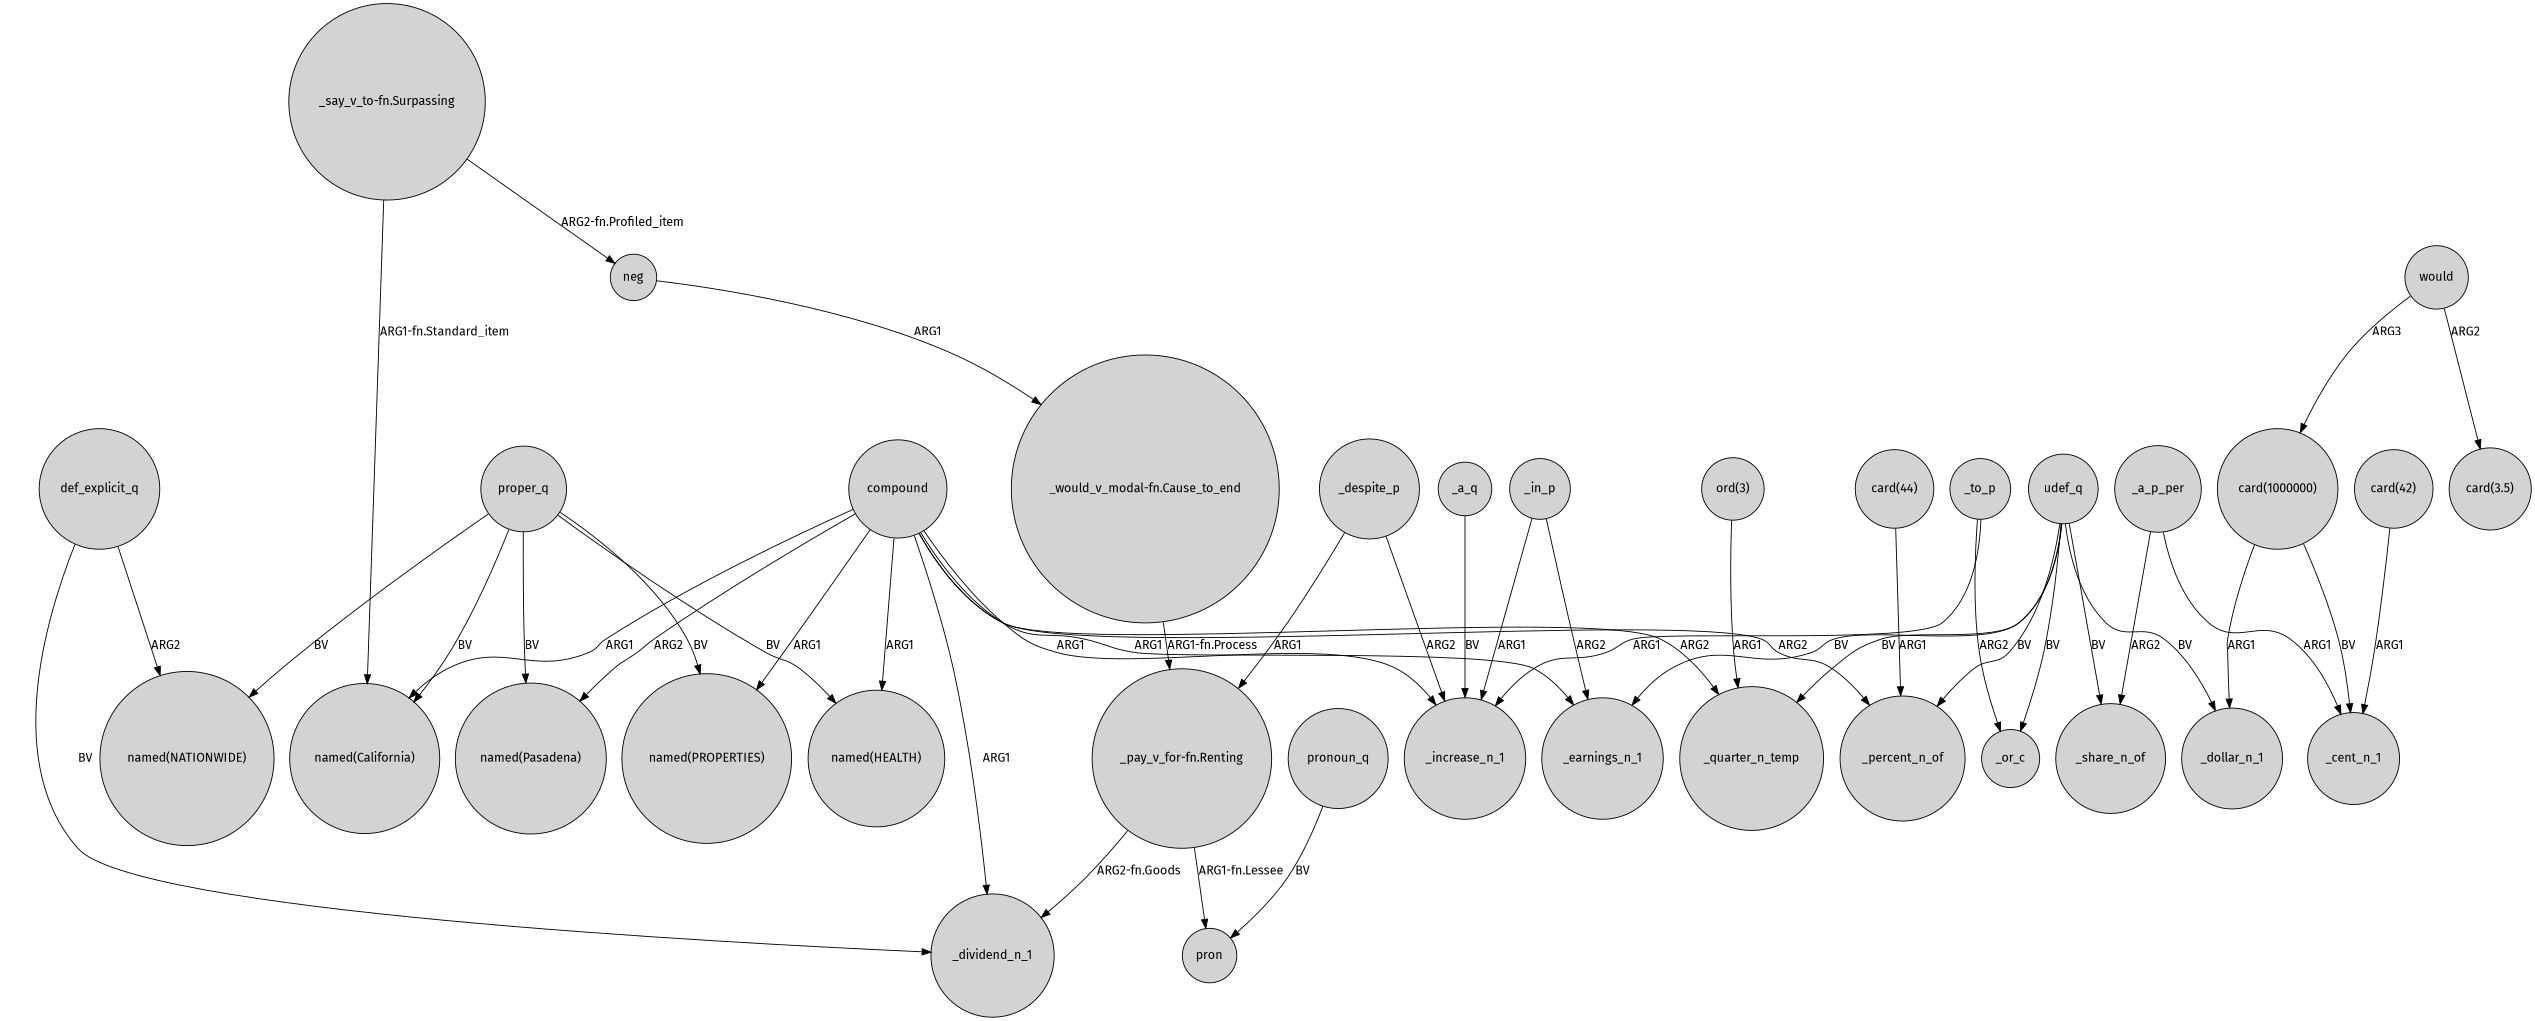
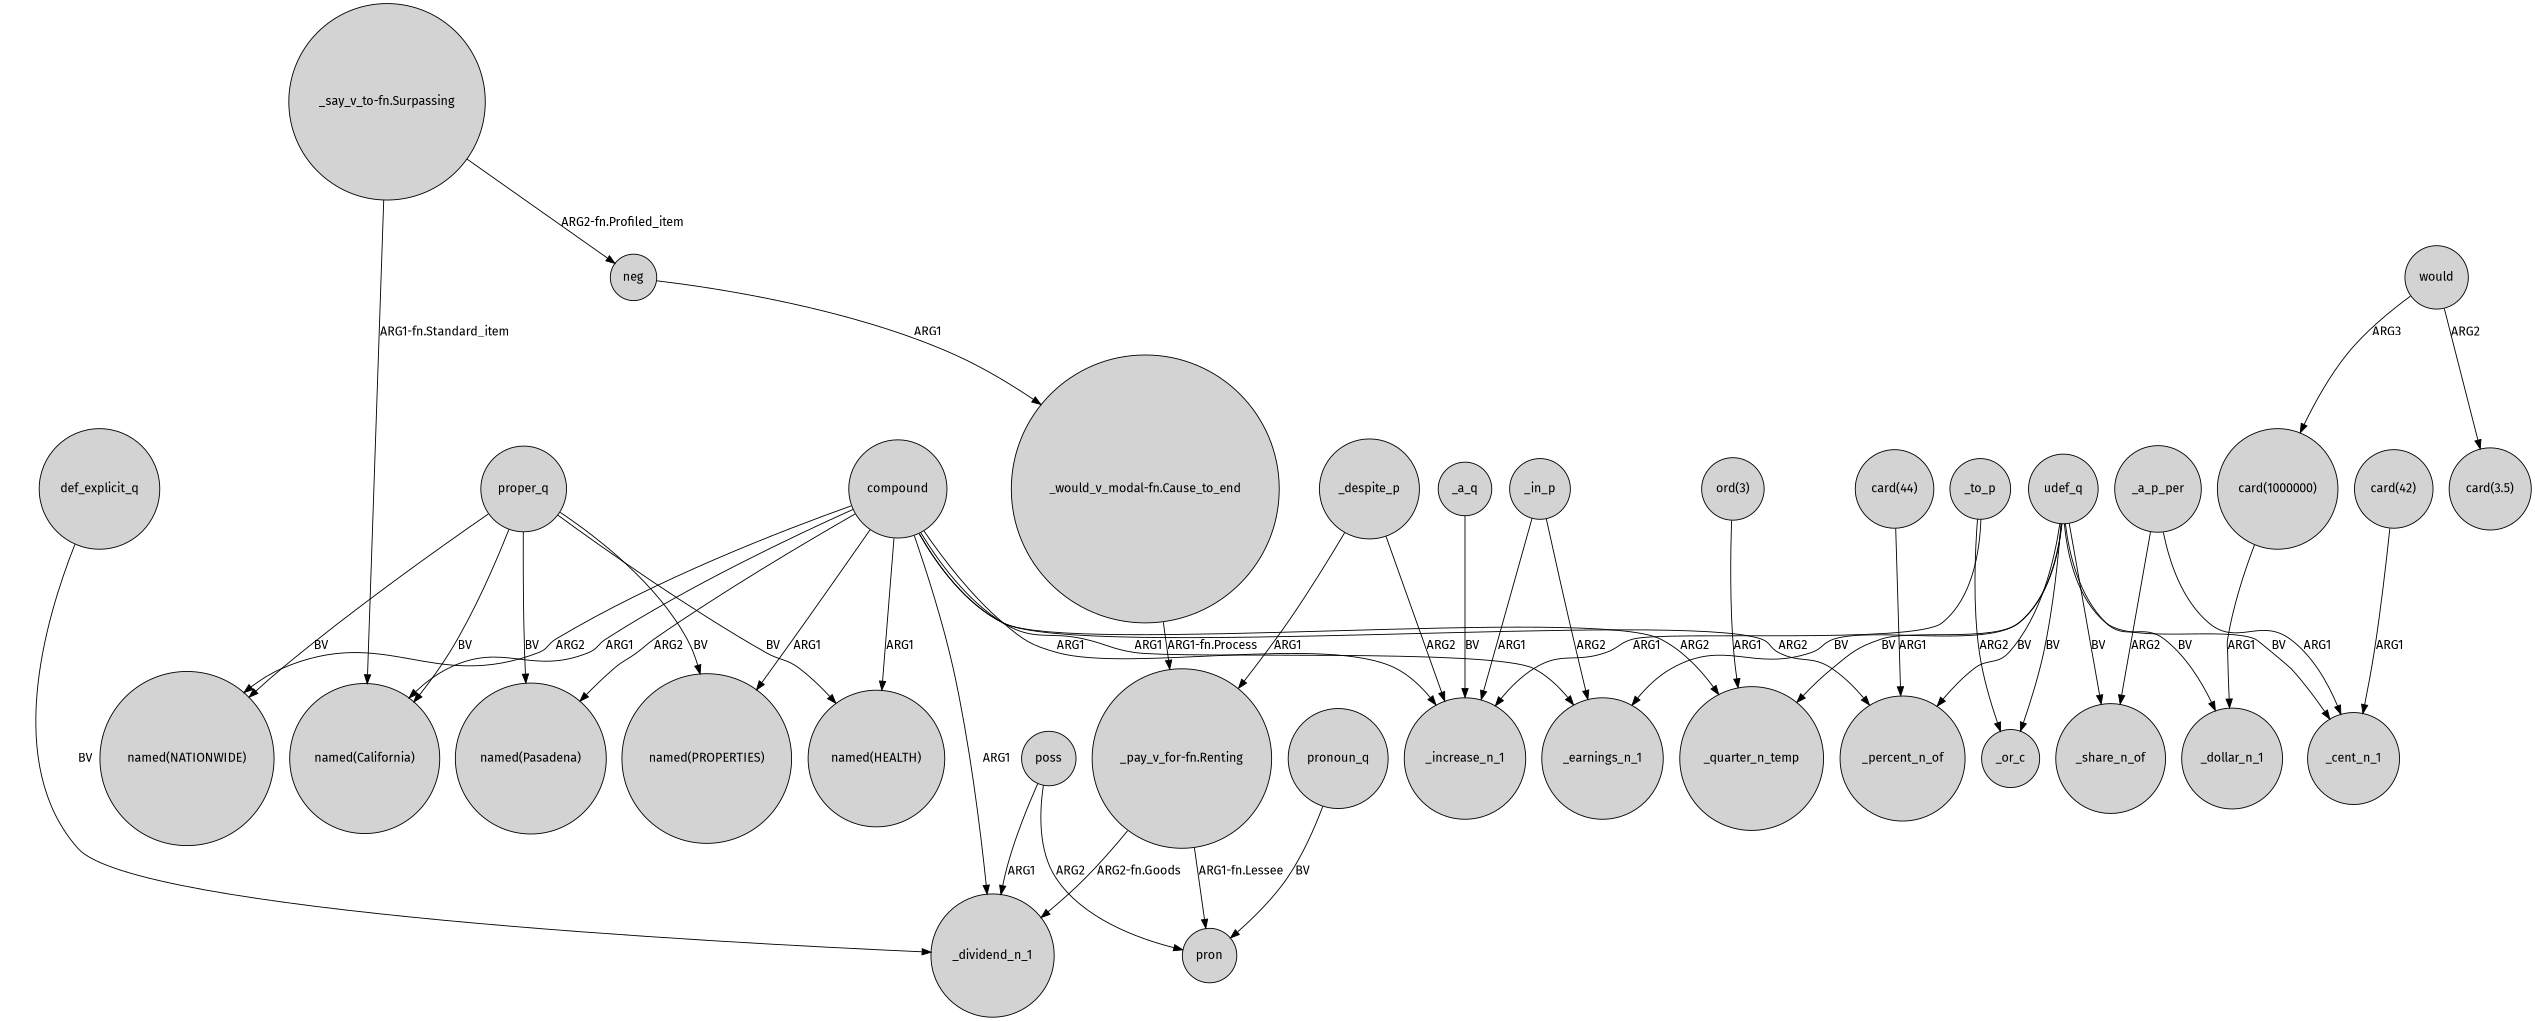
(138, 607) -> (558, 638)
(2333, 622) -> (2176, 634)
none -> (1049, 759)
